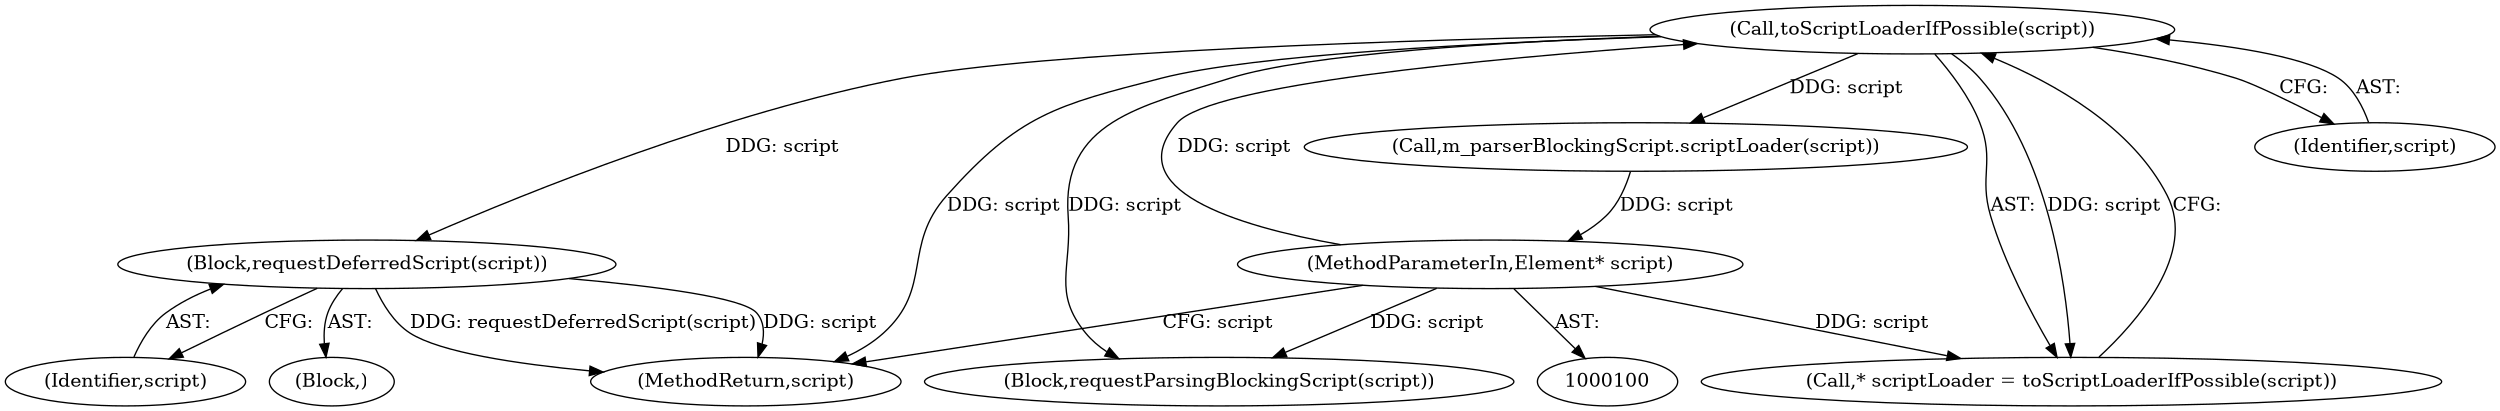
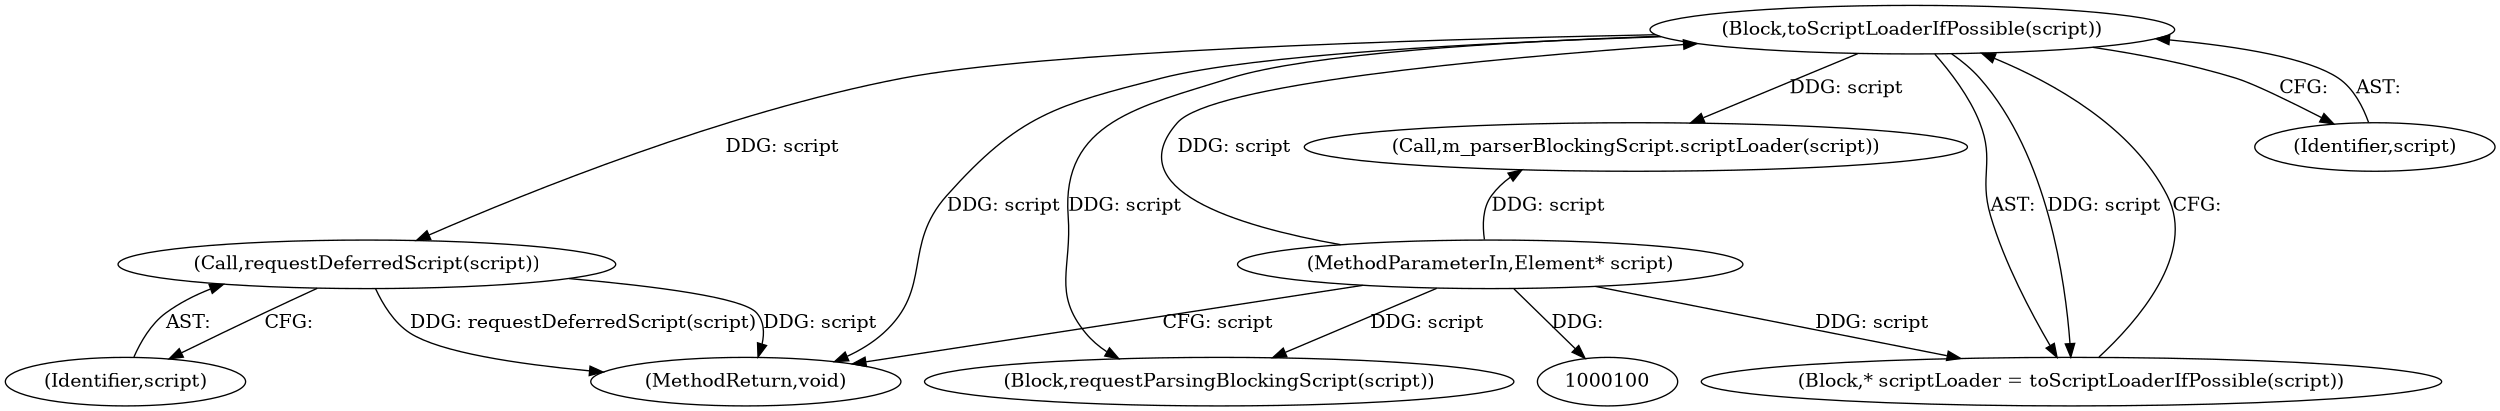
(1912, 30) -> (1912, 30)
(1612, 209) -> (1487, 204)
(367, 264) -> (367, 264)
(1581, 323) -> (1581, 323)
(332, 382) -> none
(746, 382) -> (746, 382)
(2071, 382) -> (2071, 382)
